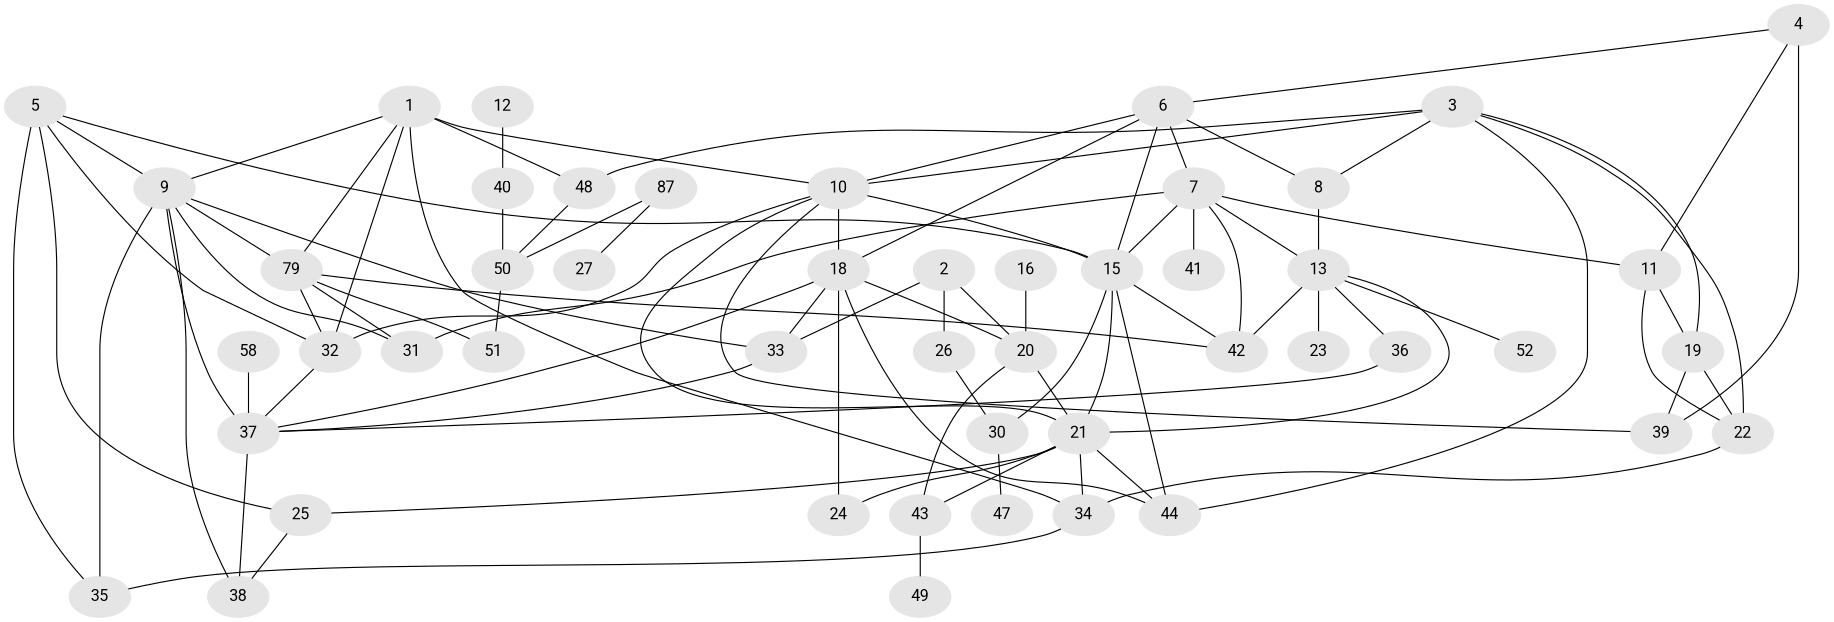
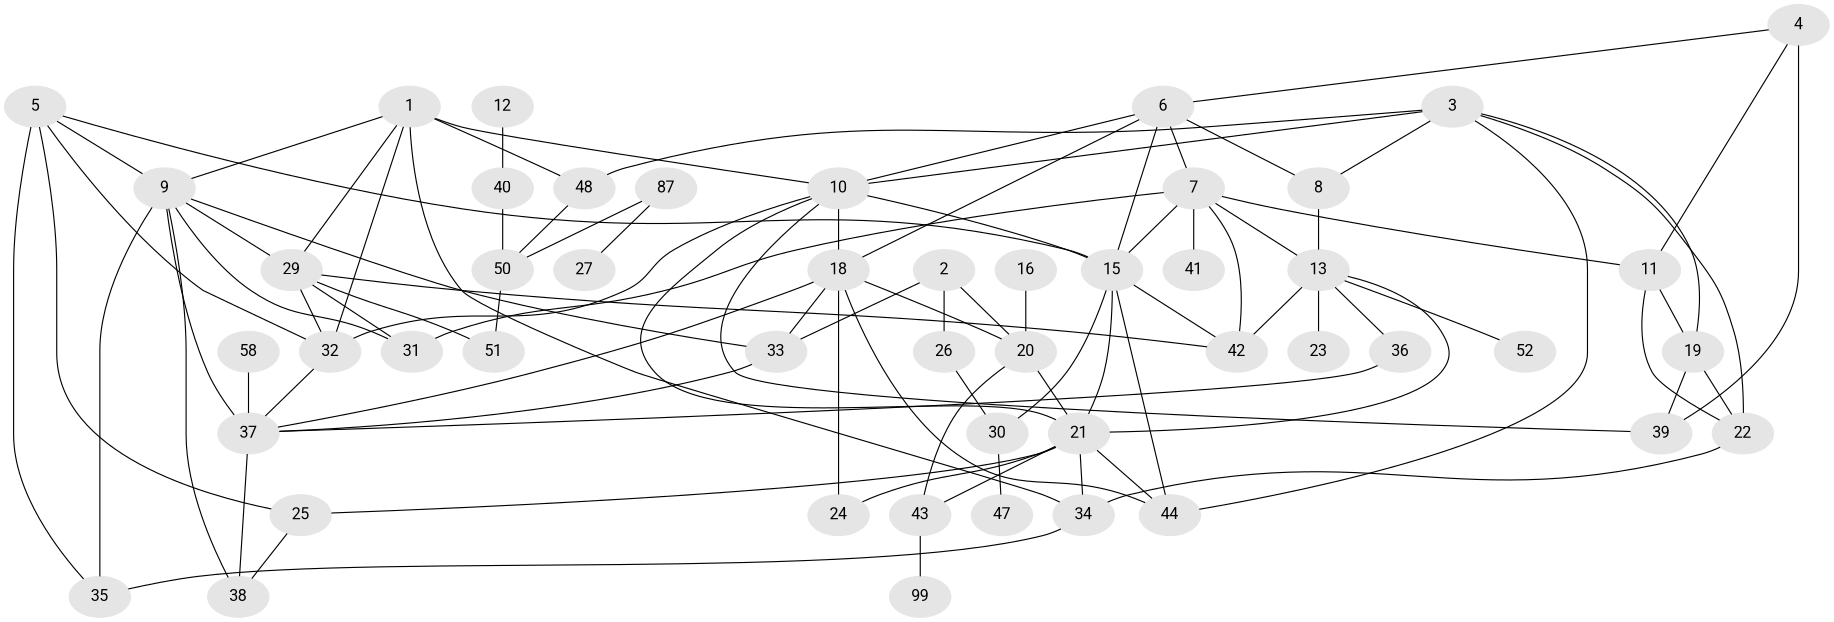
(292, 270) -> (292, 270)
(920, 597) -> (920, 597)
